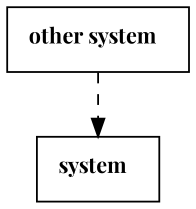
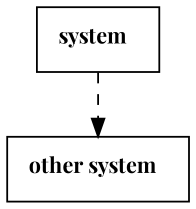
(98, 96) -> (98, 96)
